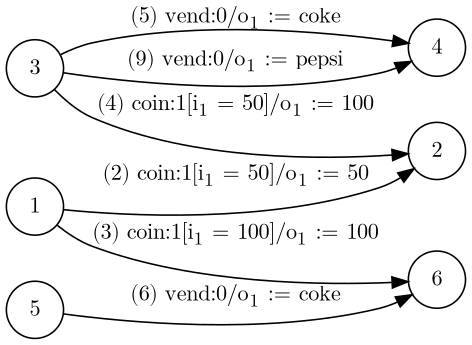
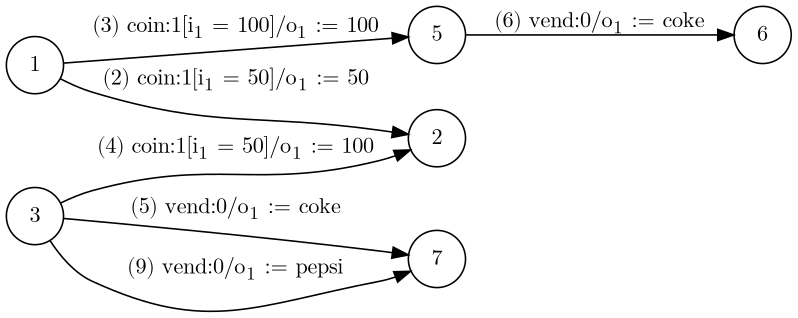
(437, 48) -> (437, 259)
(220, 276) -> (228, 51)
